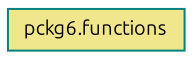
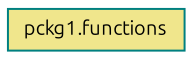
(96, 30) -> (96, 30)
